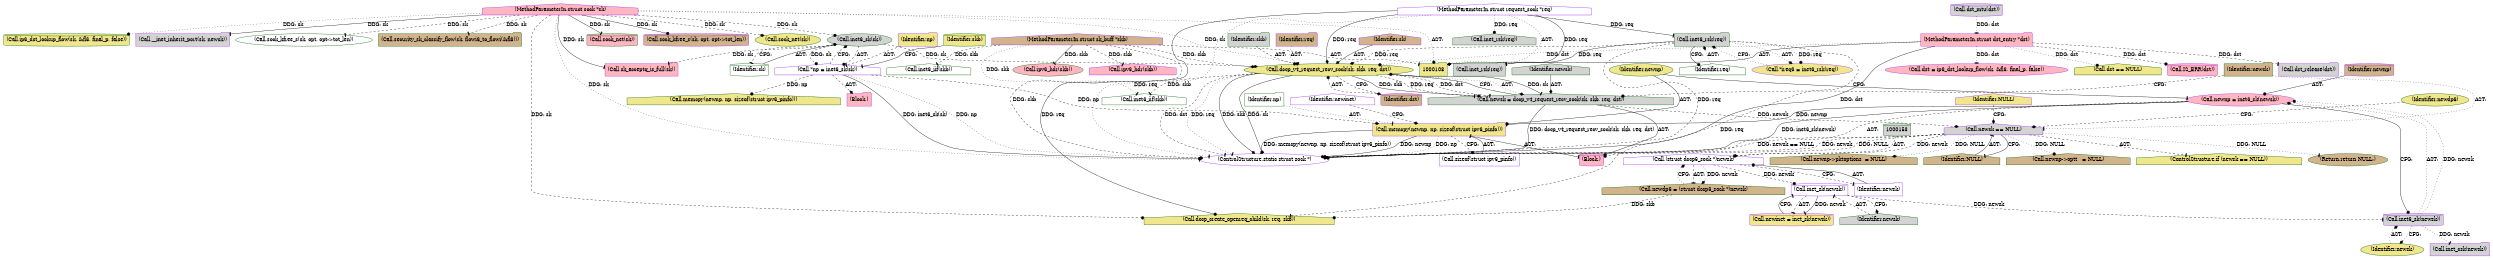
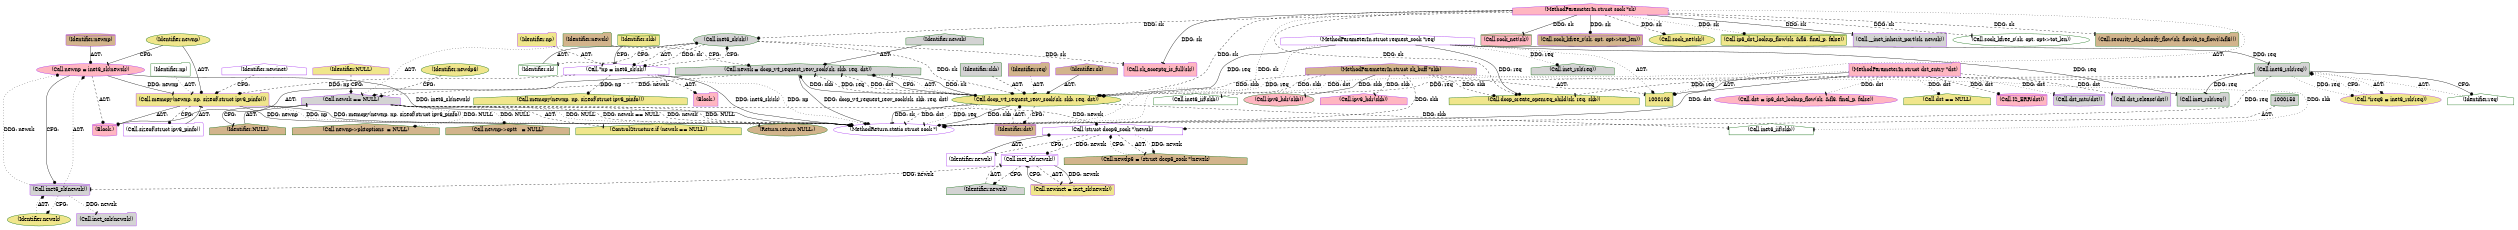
(969, 18) -> (1251, 23)
(1977, 24) -> (2011, 85)
(1265, 160) -> (894, 130)
(1505, 213) -> (1460, 86)
